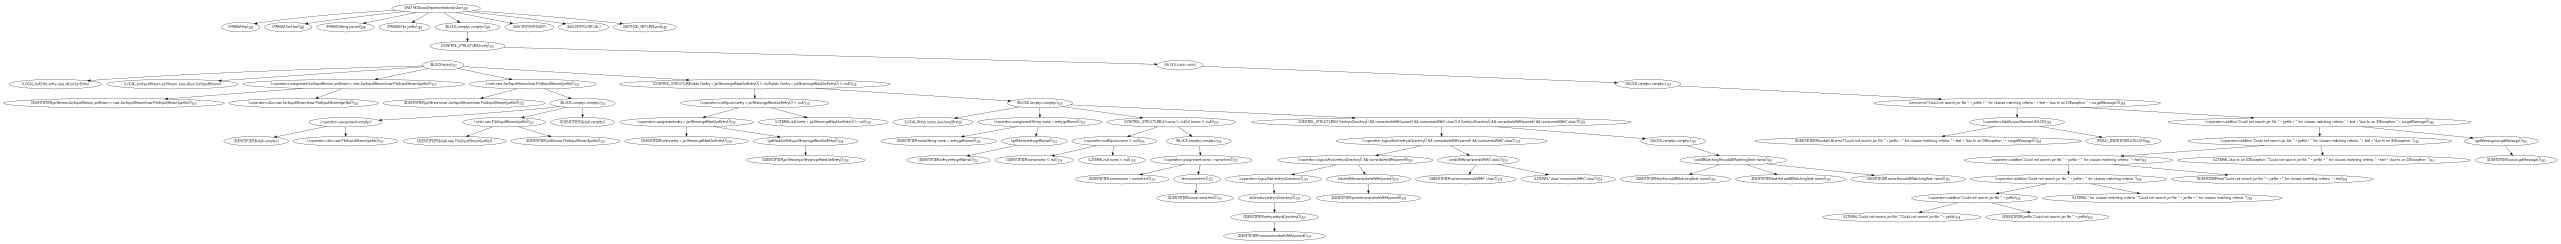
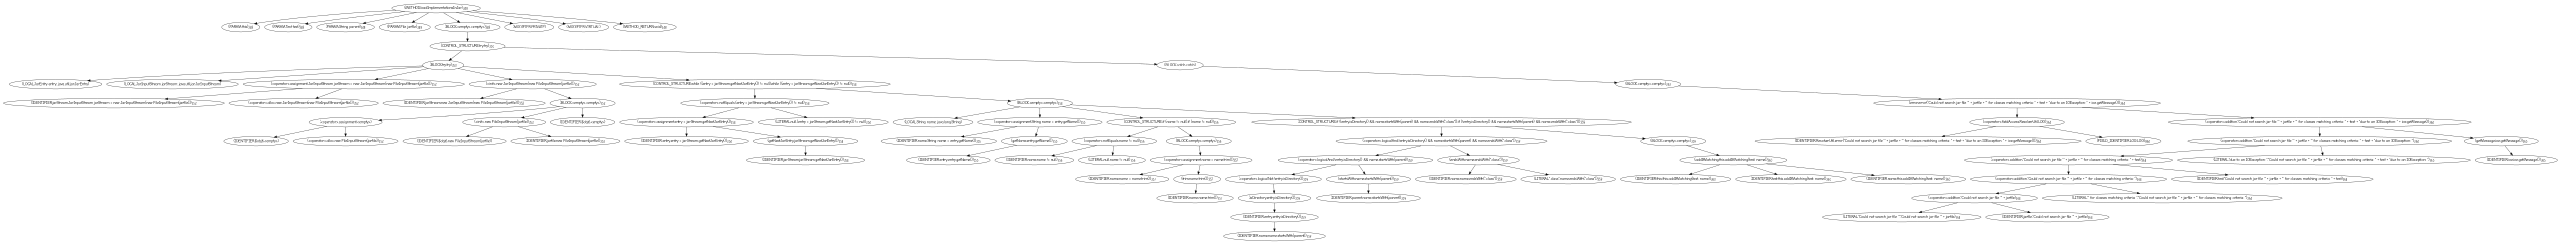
none -> (456, 55)
